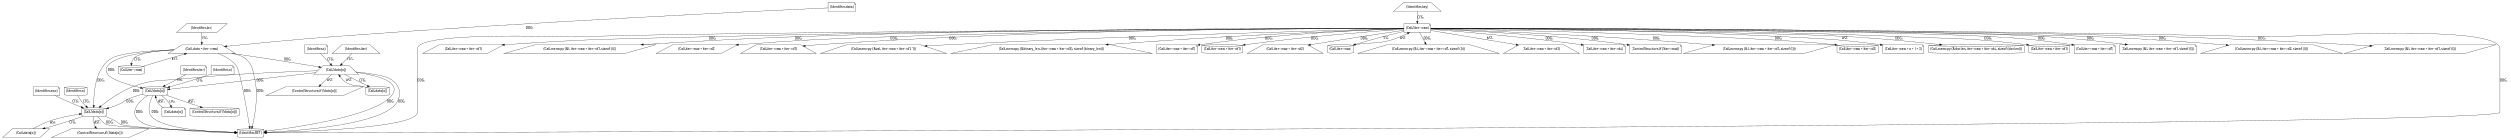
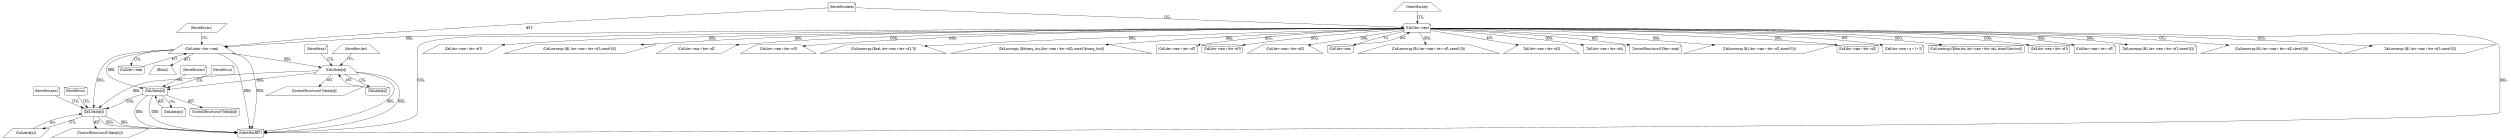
none -> (1129, 17)
(530, 28) -> (530, 28)
none -> (816, 31)
(1596, 39) -> (1596, 39)
(2163, 39) -> (2163, 39)
none -> (163, 70)
